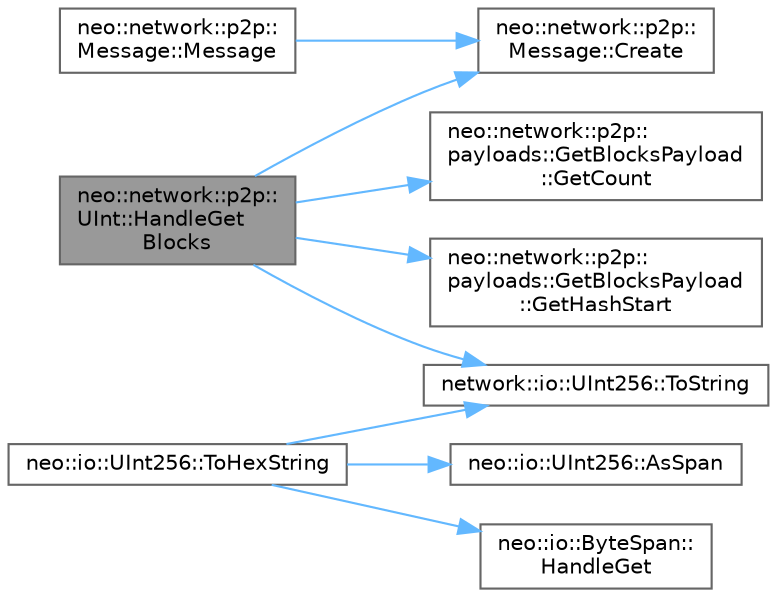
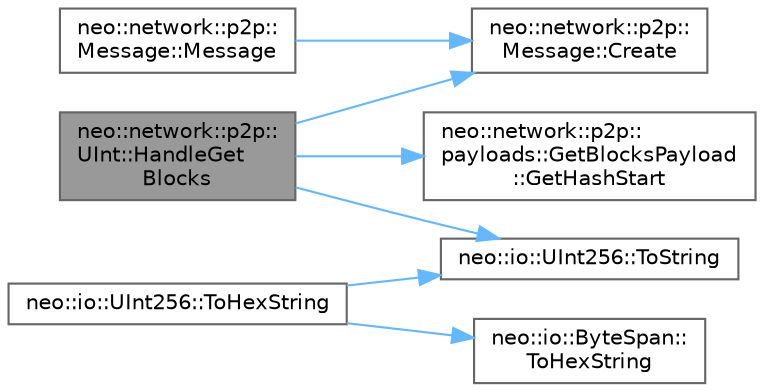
(596, 156) -> none
(596, 385) -> (590, 259)
(596, 464) -> none
(596, 556) -> (590, 351)
